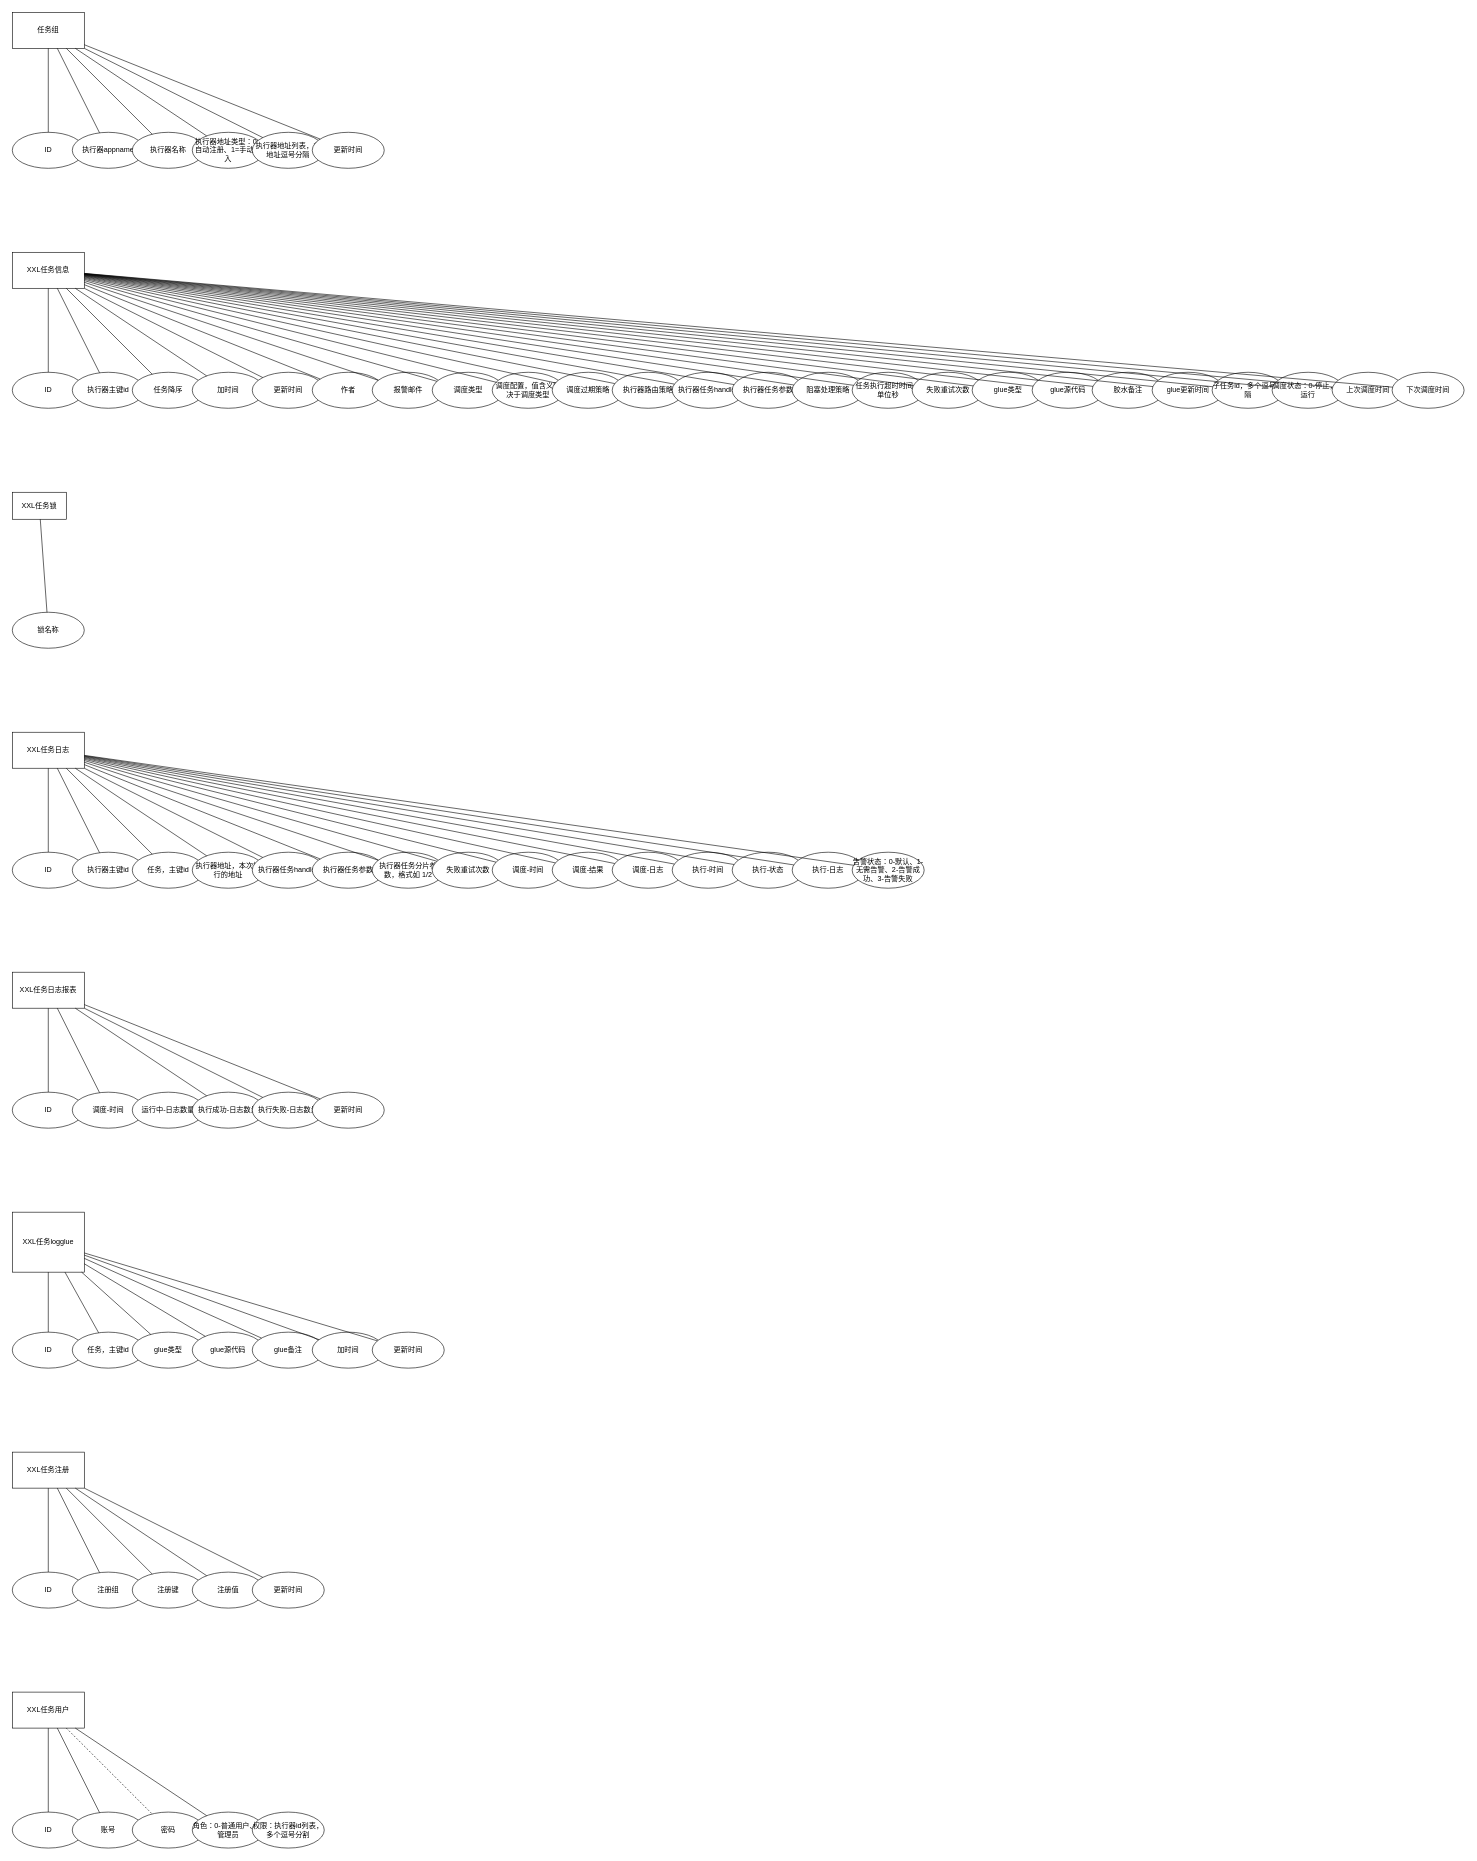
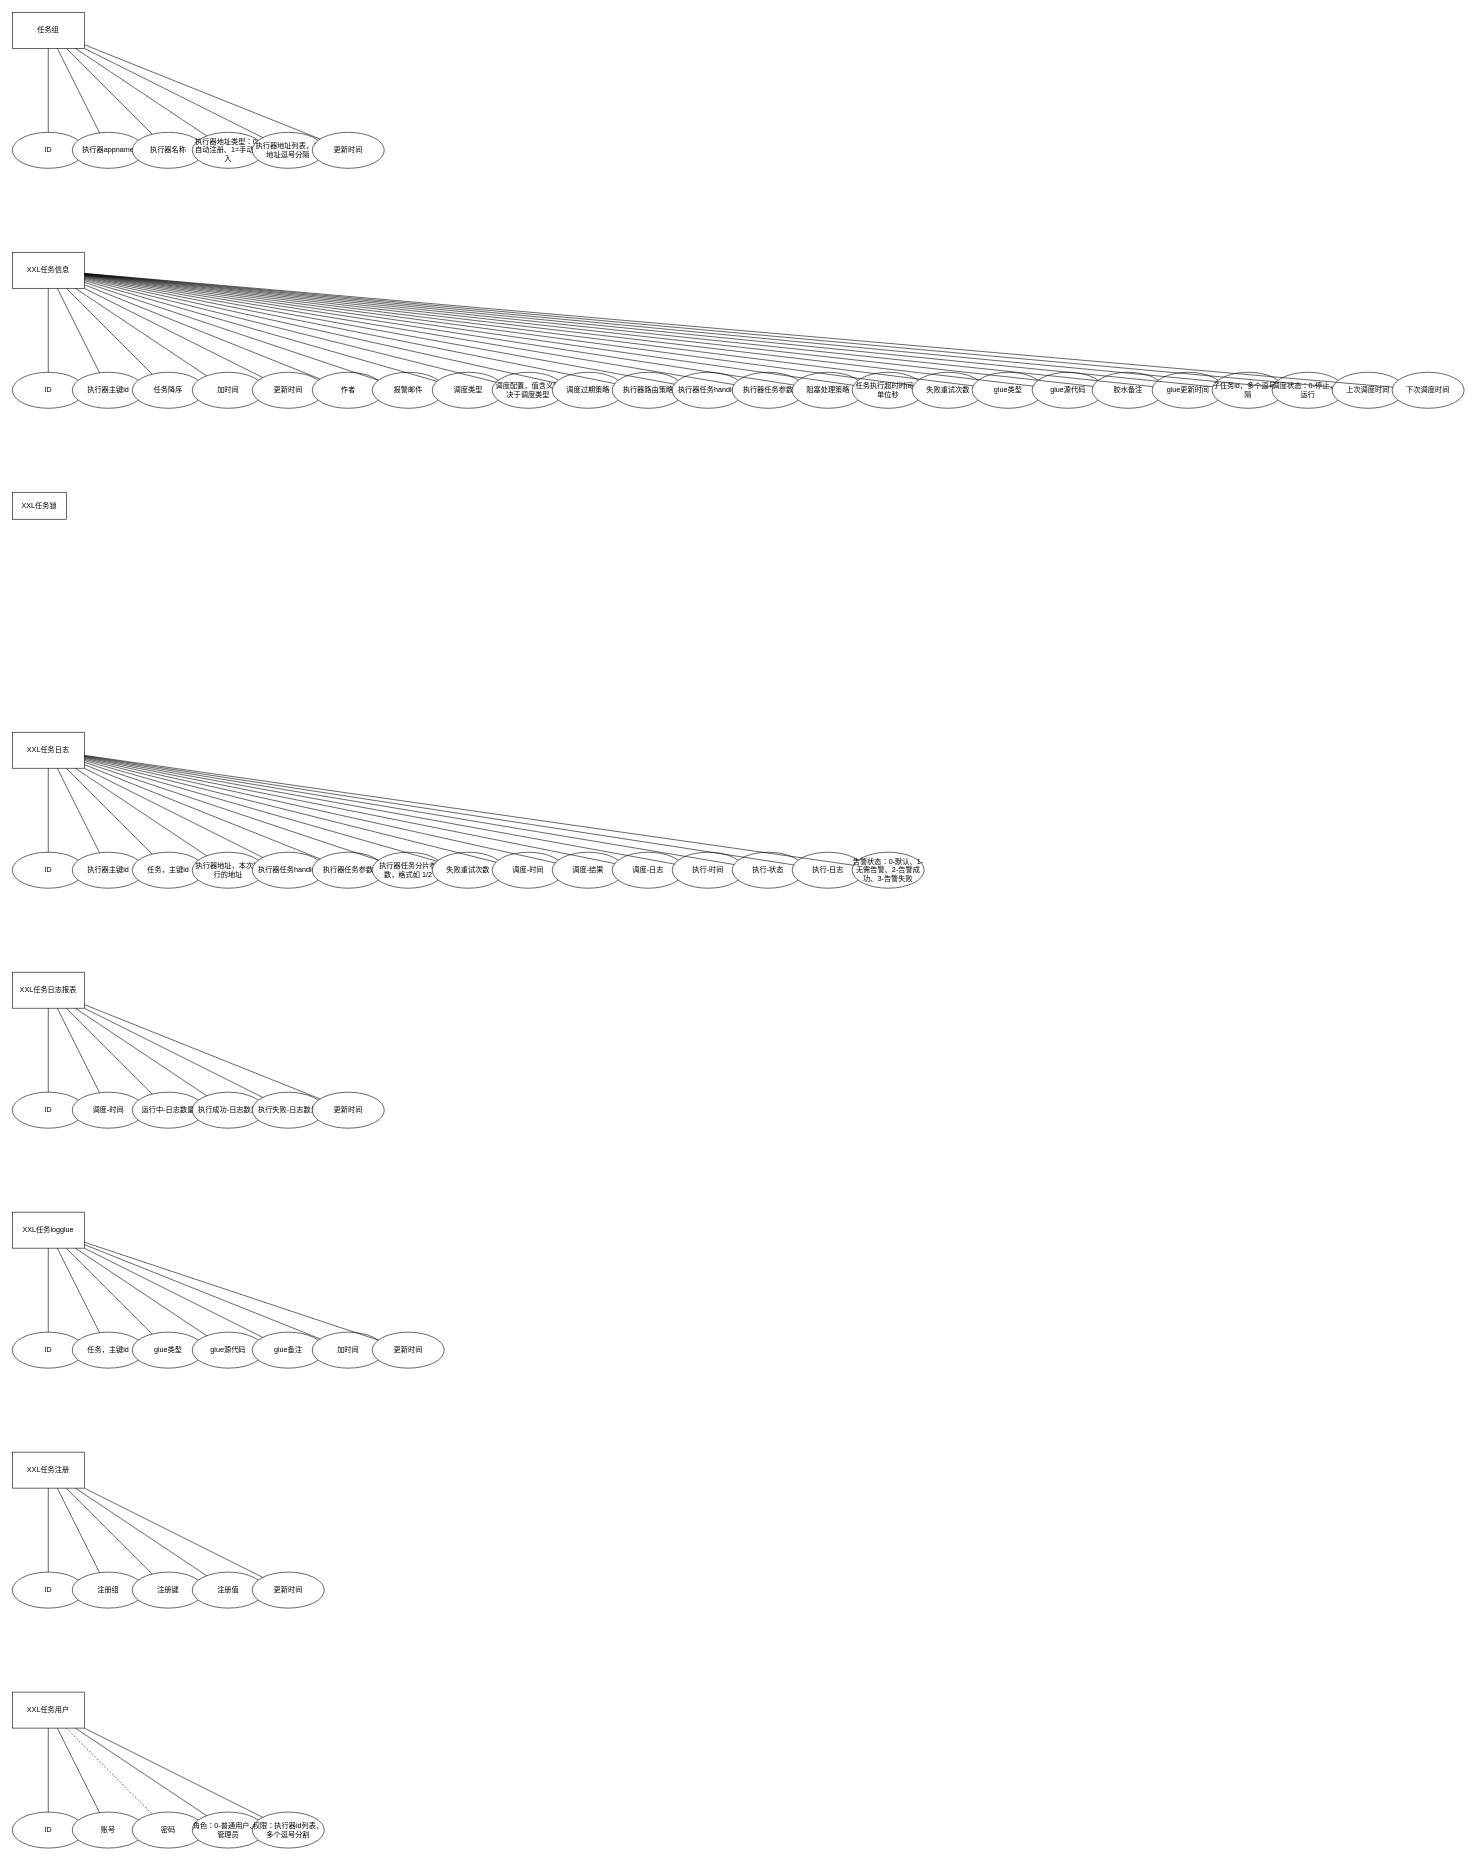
(44, 565) -> none
(48, 630) -> none
none -> (109, 1051)
(48, 1242) -> (48, 1230)
none -> (173, 1773)
